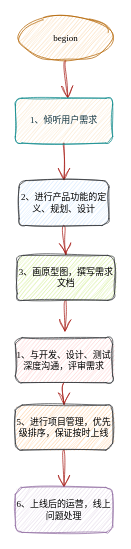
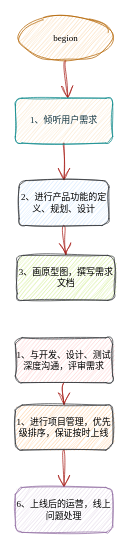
(66, 316) -> none
(64, 428) -> (64, 428)
